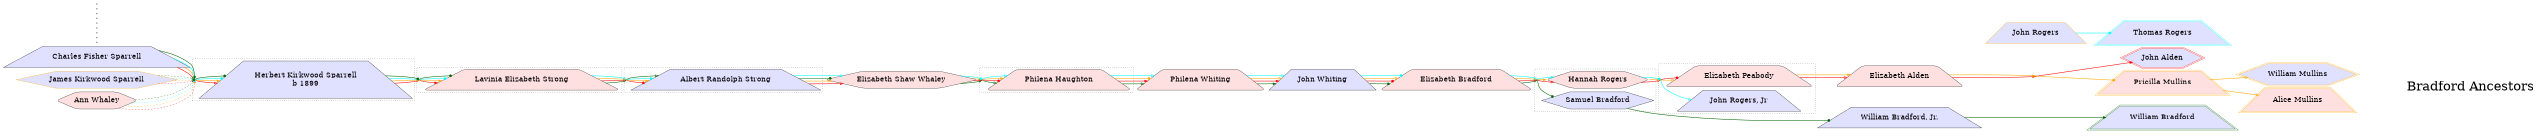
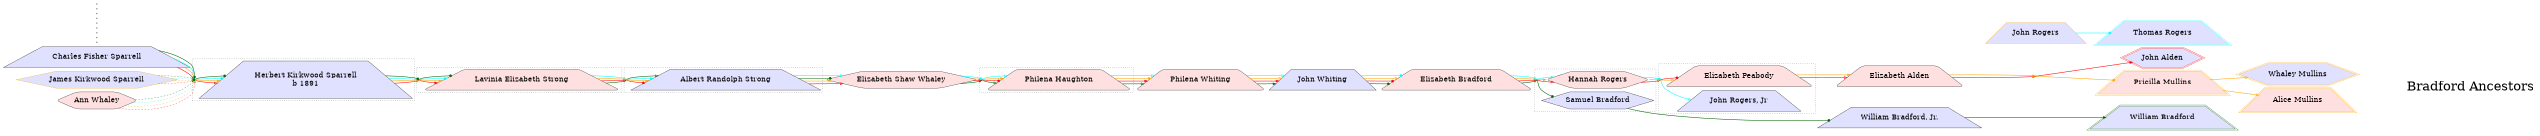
(2298, 74) -> (2298, 74)
(306, 80) -> (306, 80)
